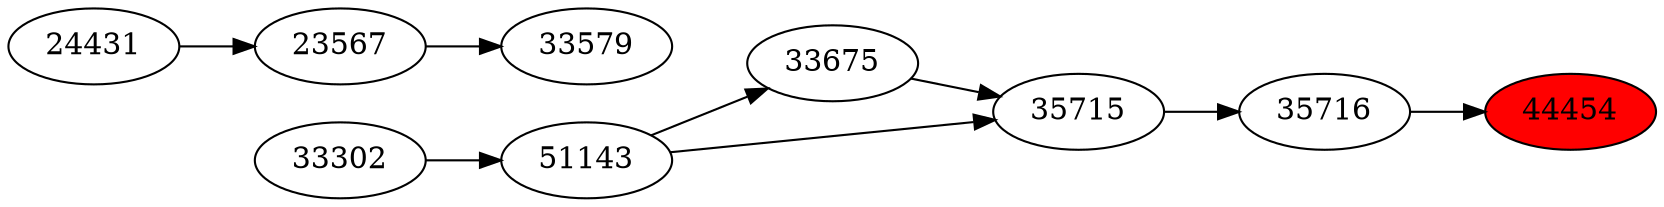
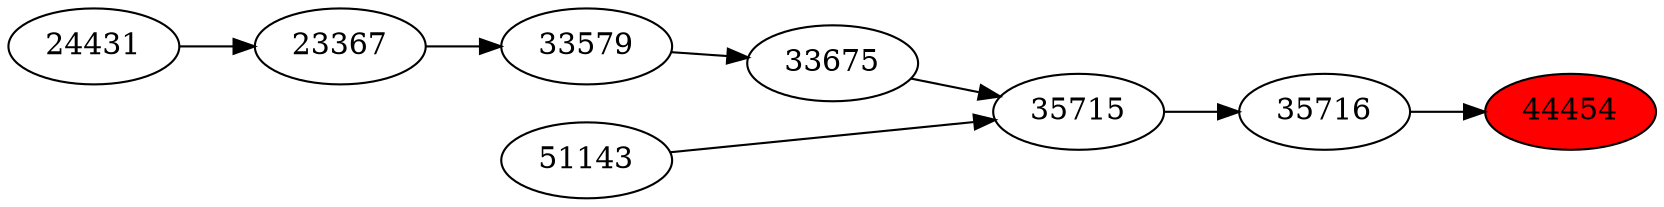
(340, 46) -> (340, 46)
(699, 116) -> (699, 54)
(340, 160) -> none
